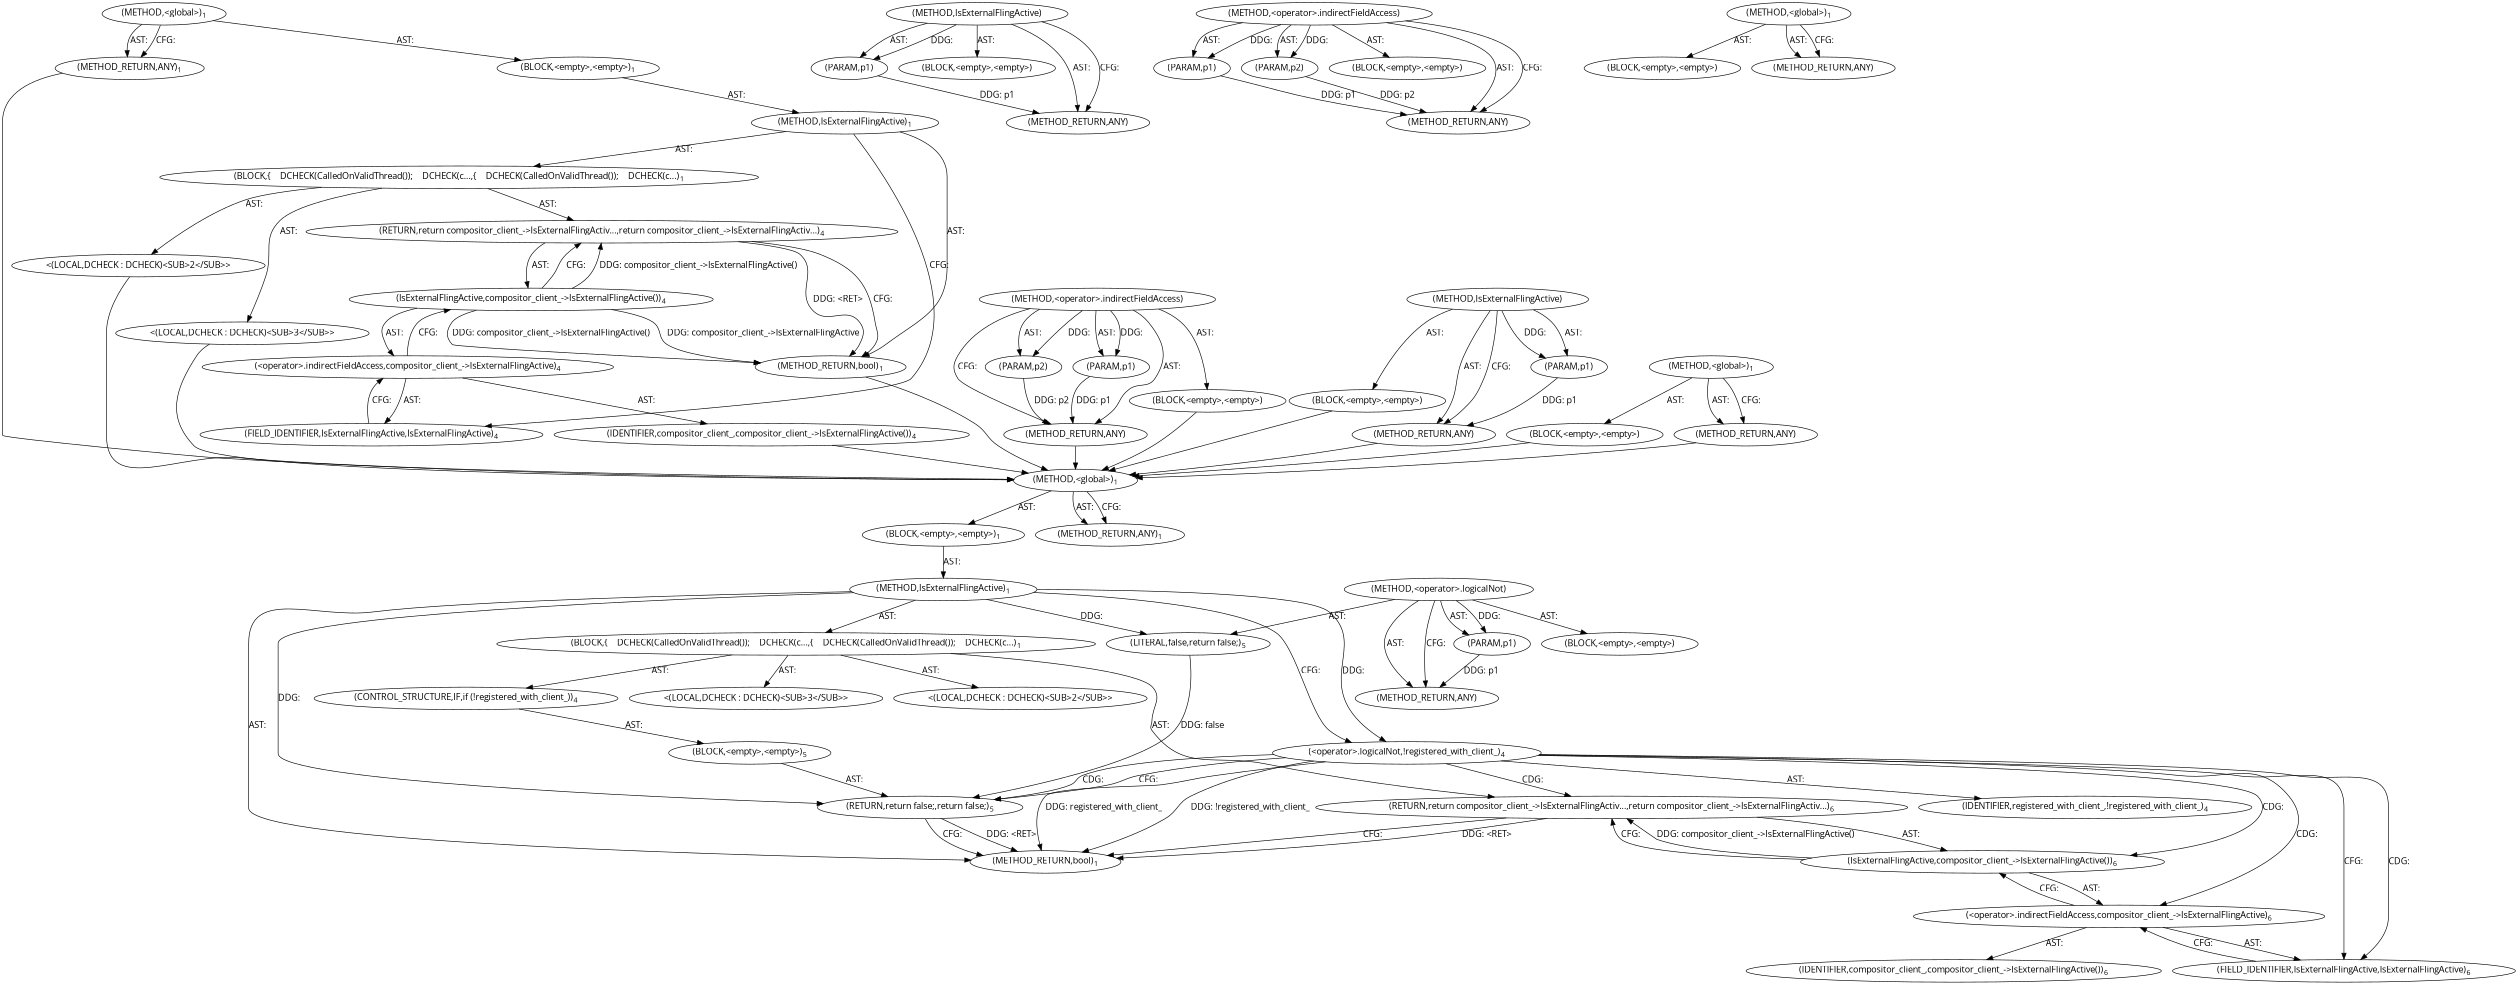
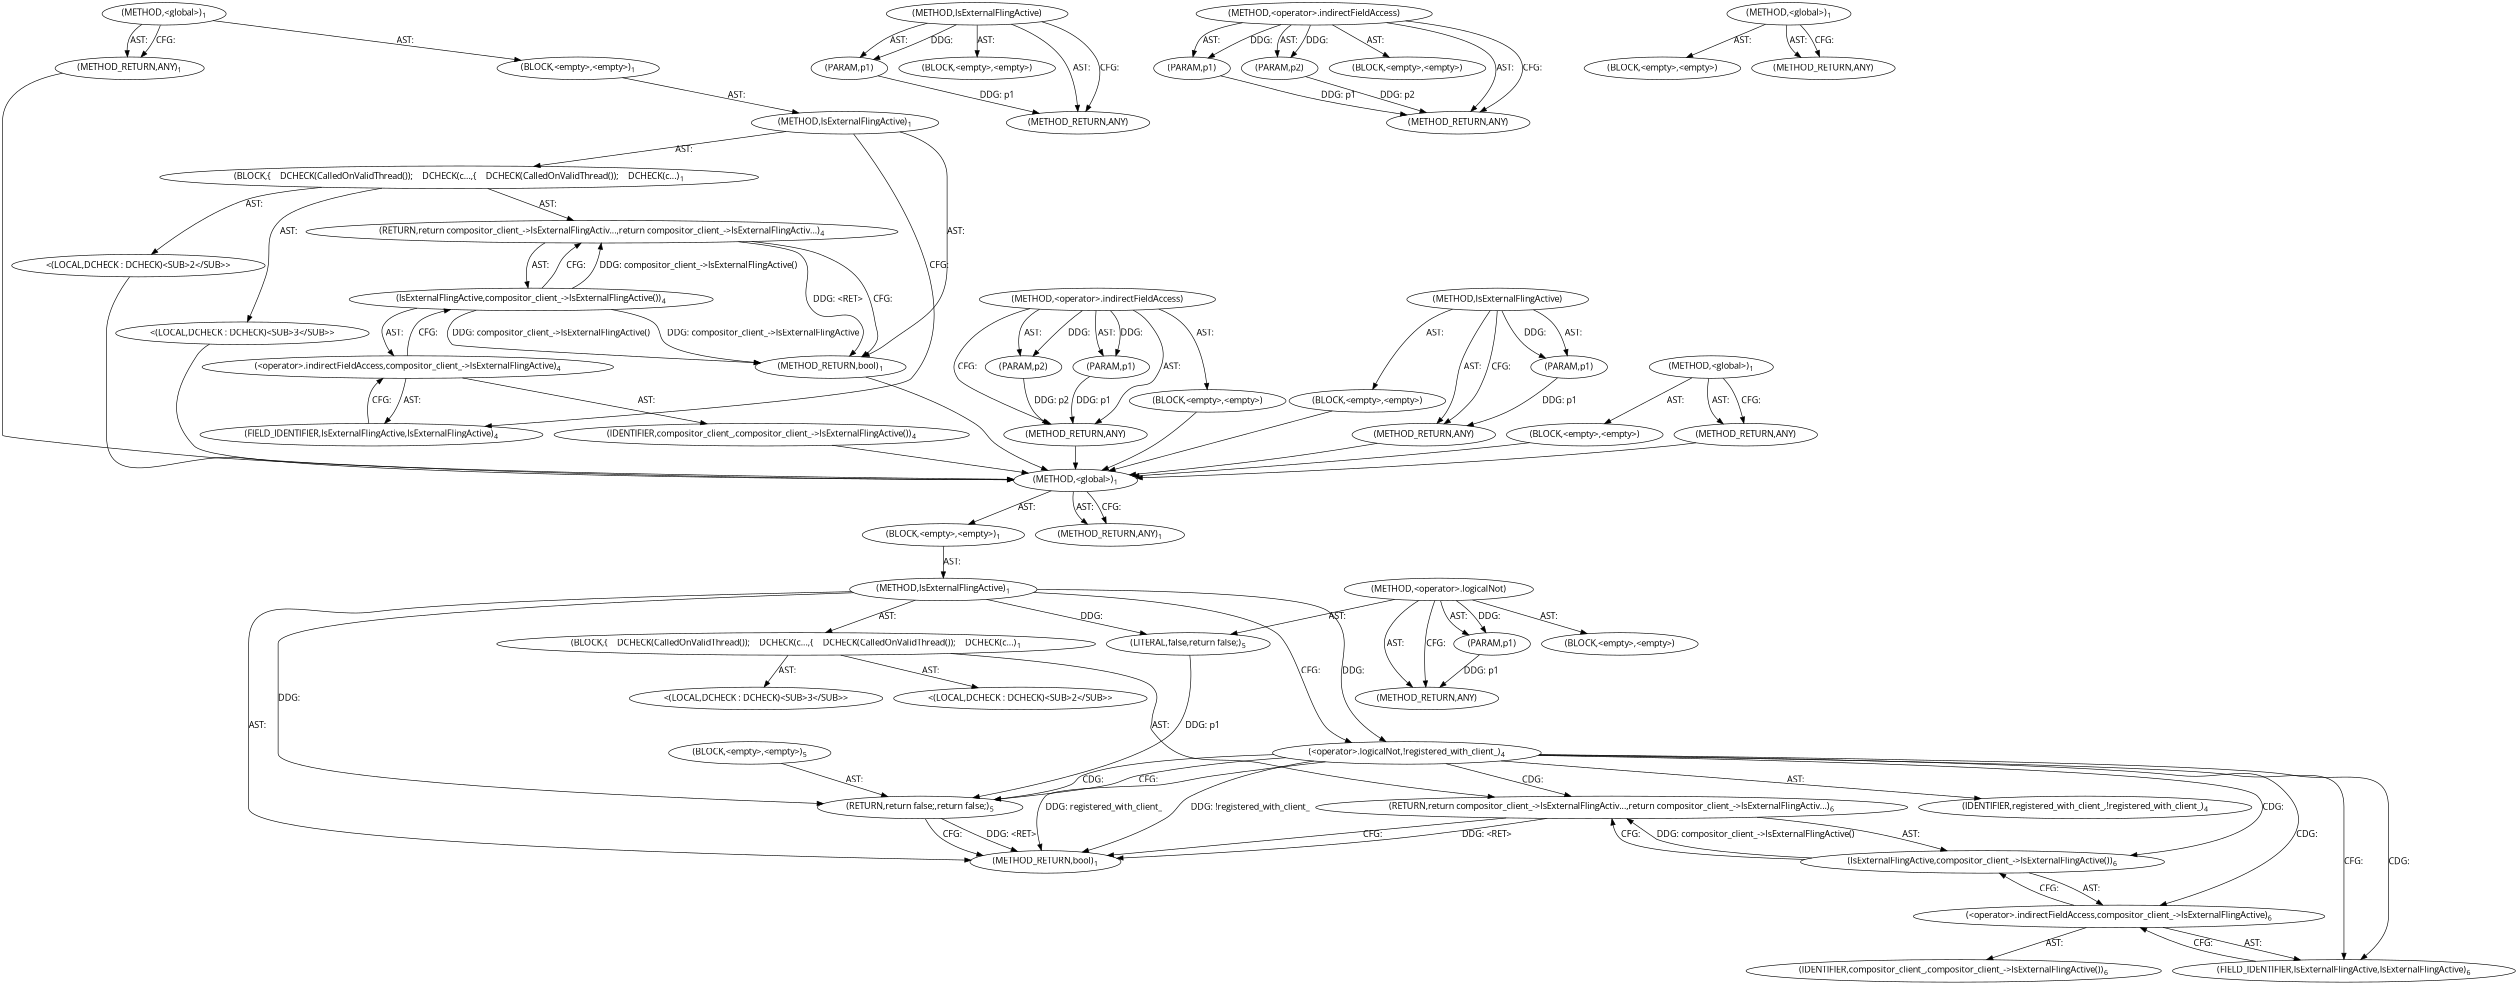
(466, 698) -> none
(1203, 726) -> (1203, 726)
